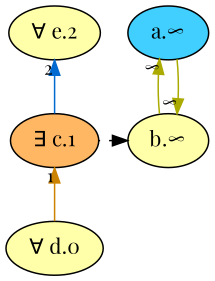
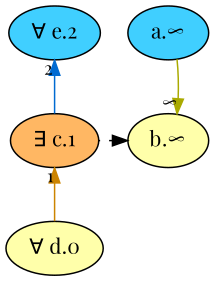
(55, 33) -> (55, 33)
(158, 94) -> none
